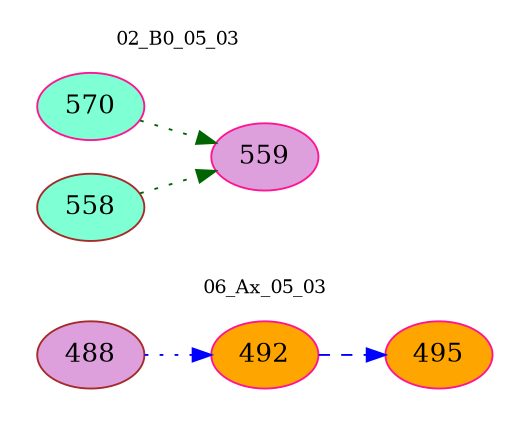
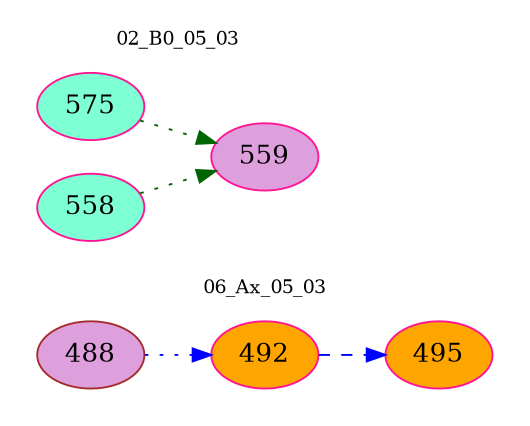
(91, 106) -> (91, 106)
(91, 207) -> (91, 207)
